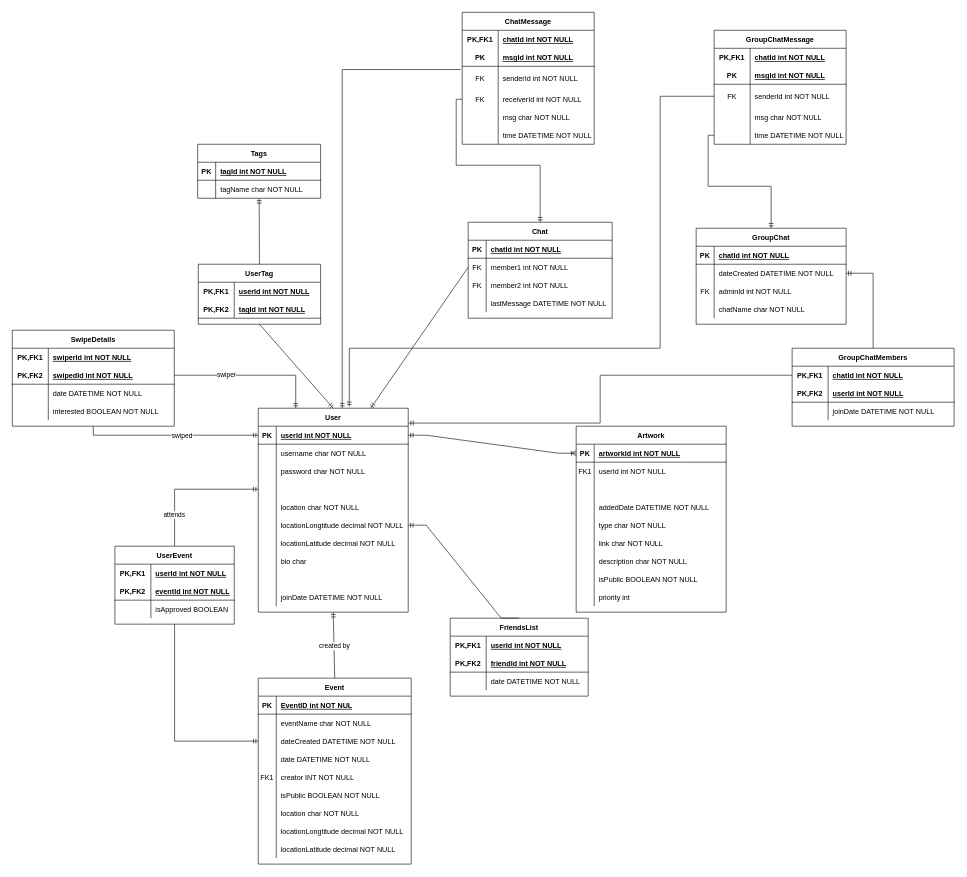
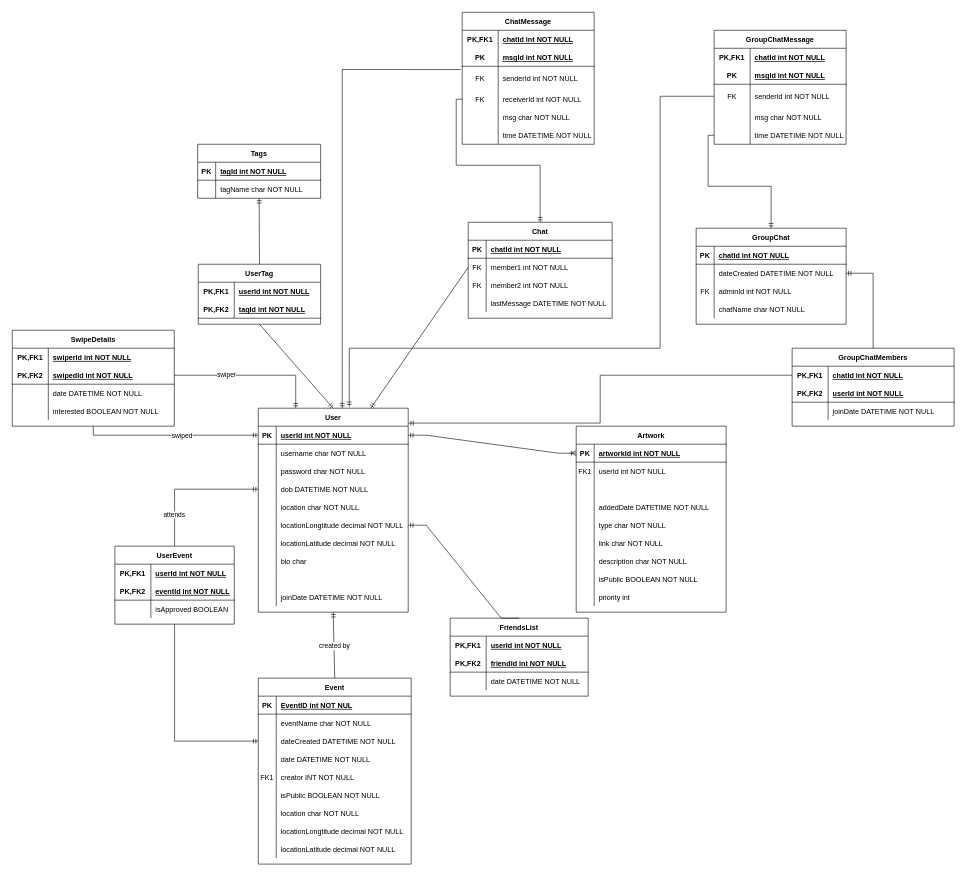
none -> (342, 489)
